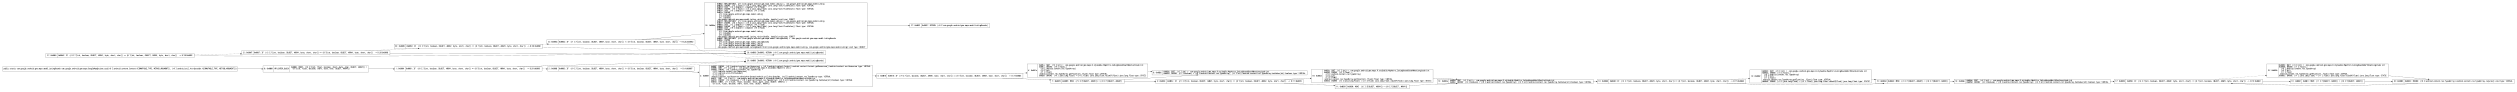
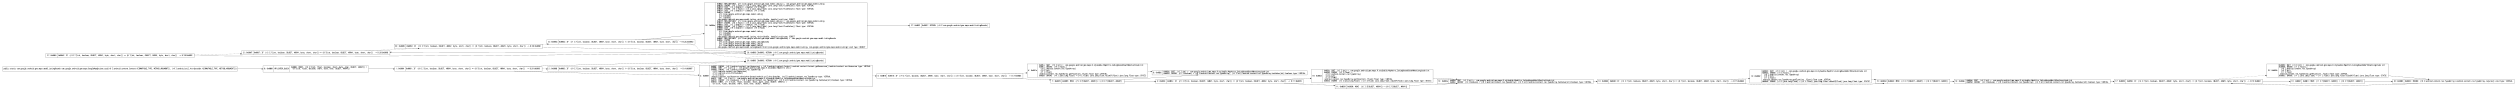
(567, 54) -> (568, 52)
(684, 72) -> (606, 74)
